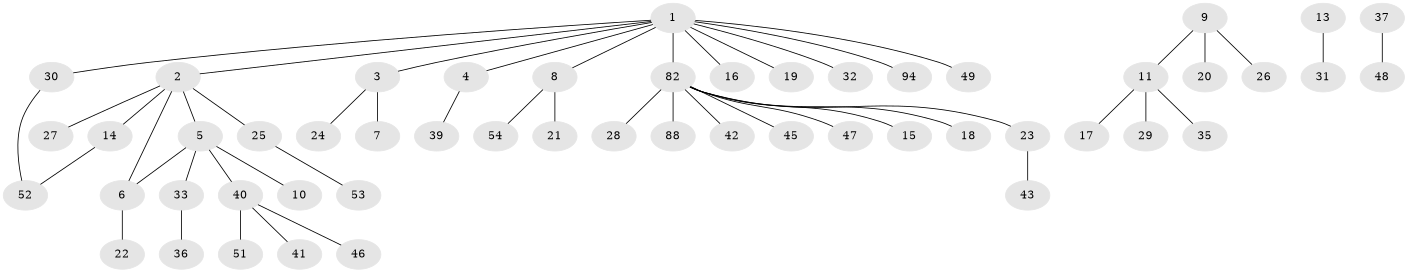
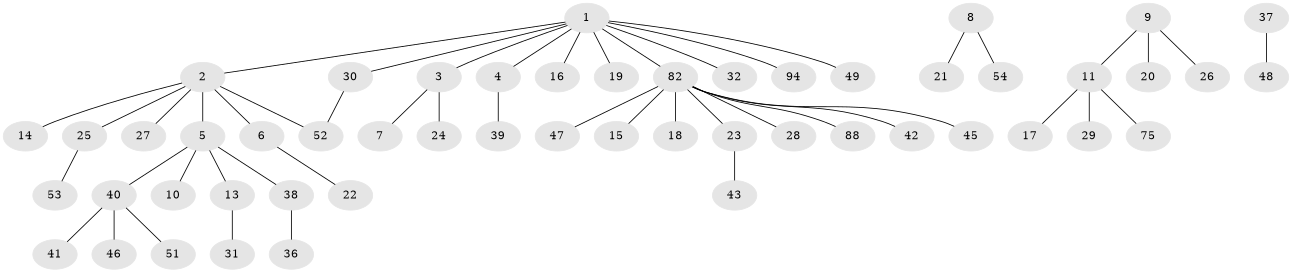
(614, 48) -> none
(1205, 136) -> (1148, 136)
(68, 166) -> (262, 107)
(161, 166) -> (218, 166)
(181, 195) -> (291, 195)
